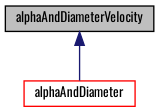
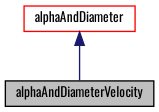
(80, 63) -> (80, 63)
